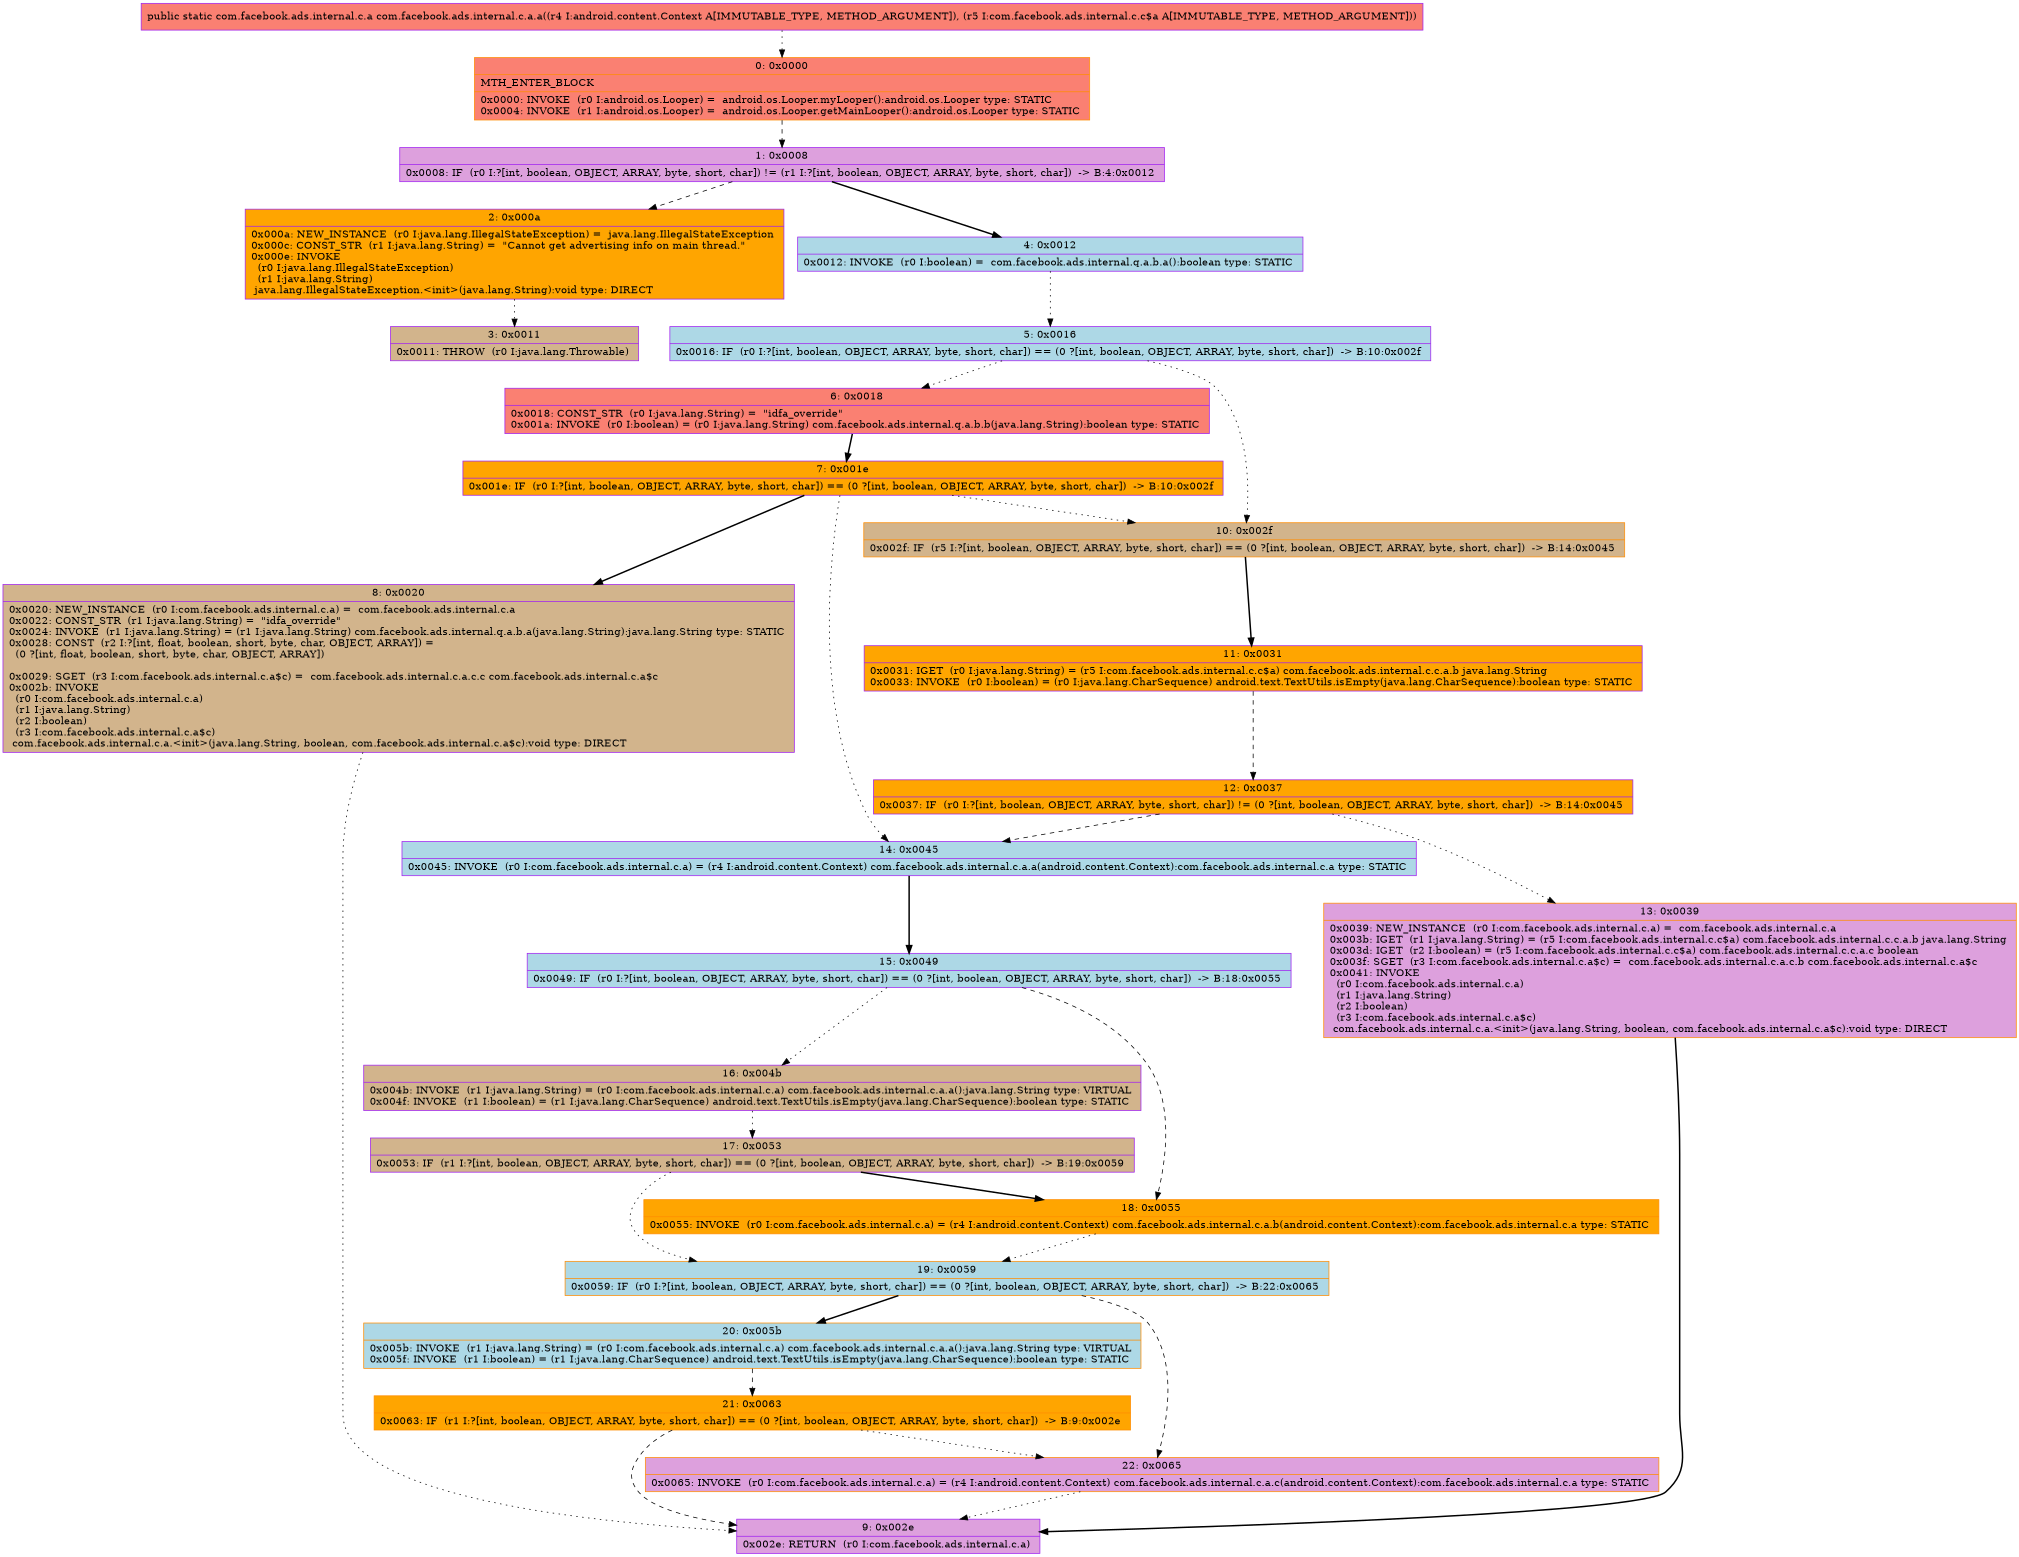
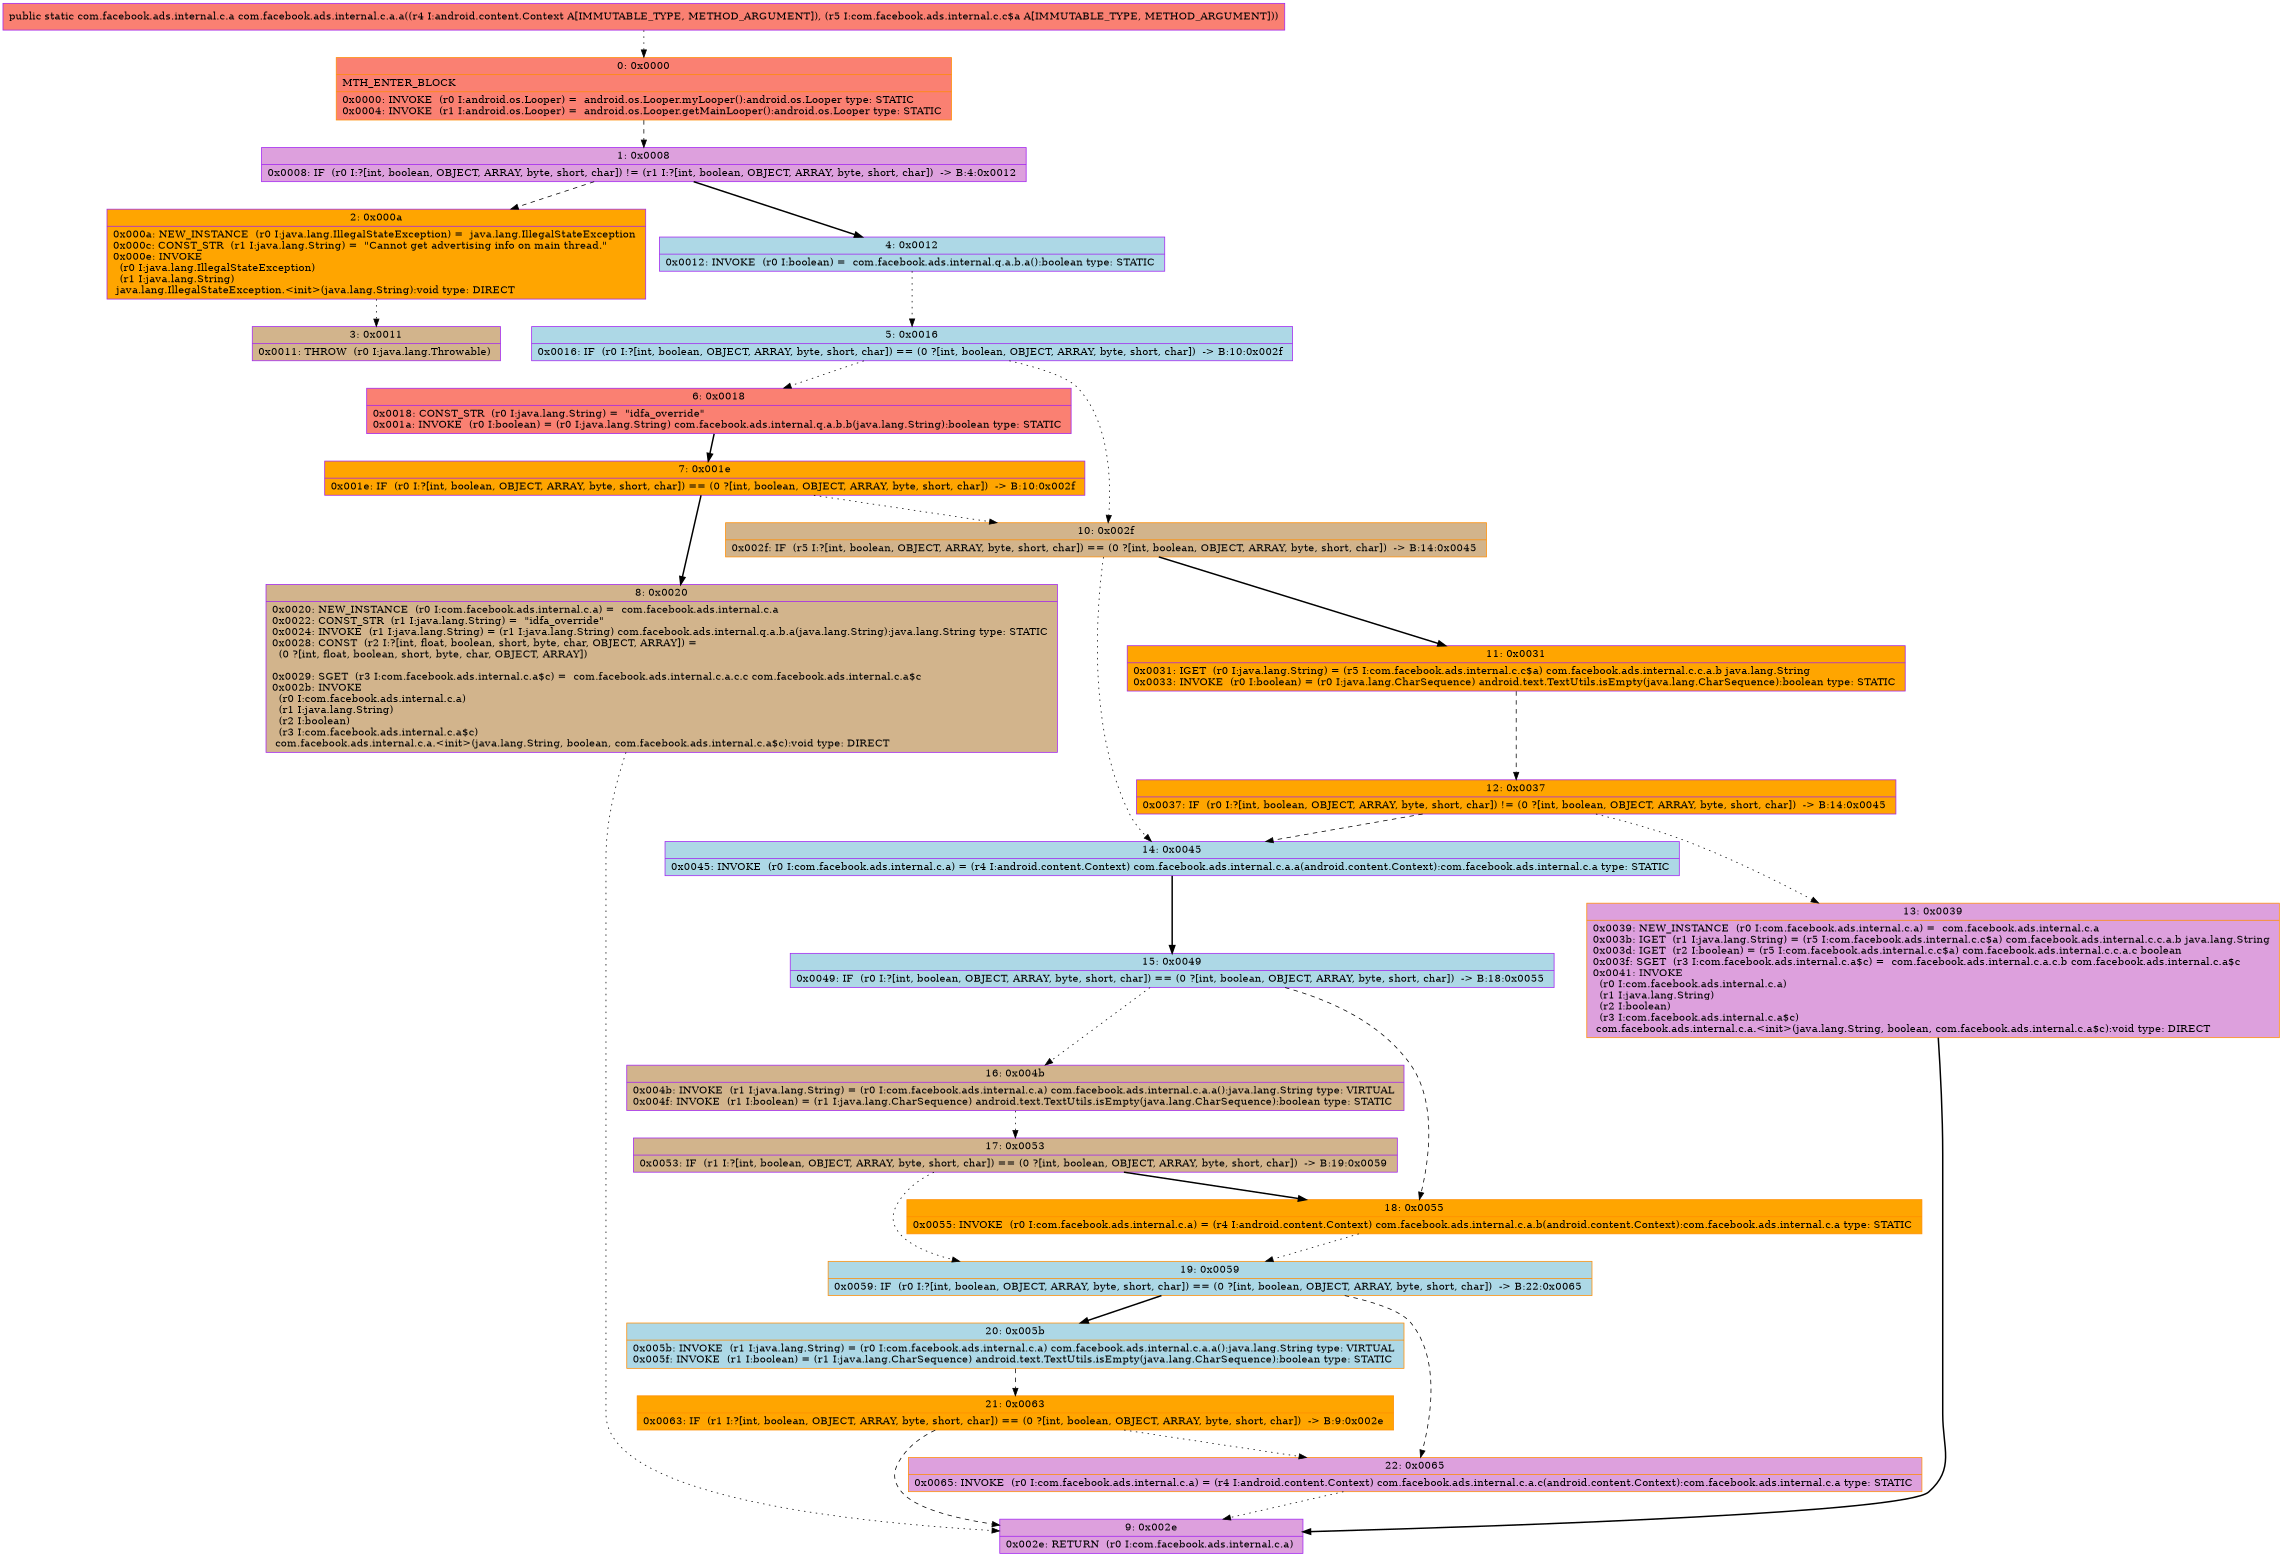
(831, 671) -> (1100, 701)
